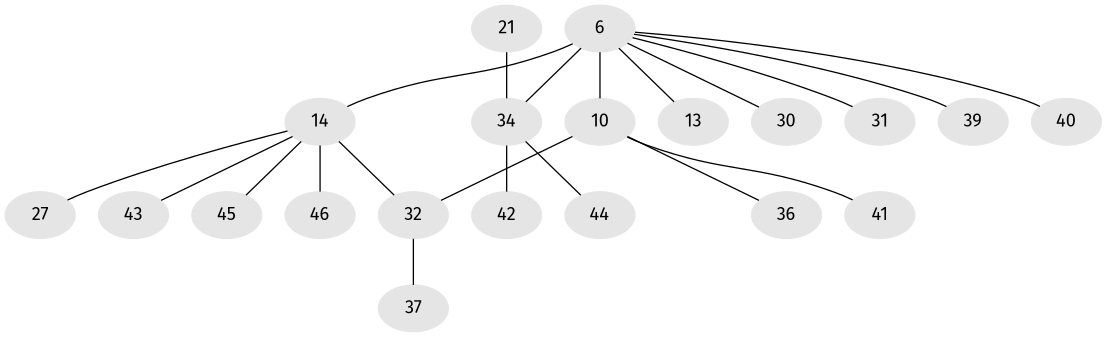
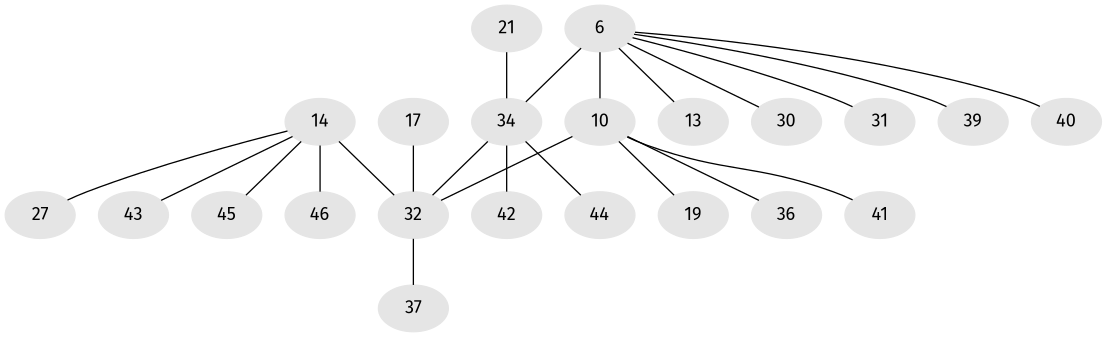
(460, 75) -> none
none -> (413, 122)
none -> (460, 168)
none -> (693, 215)
